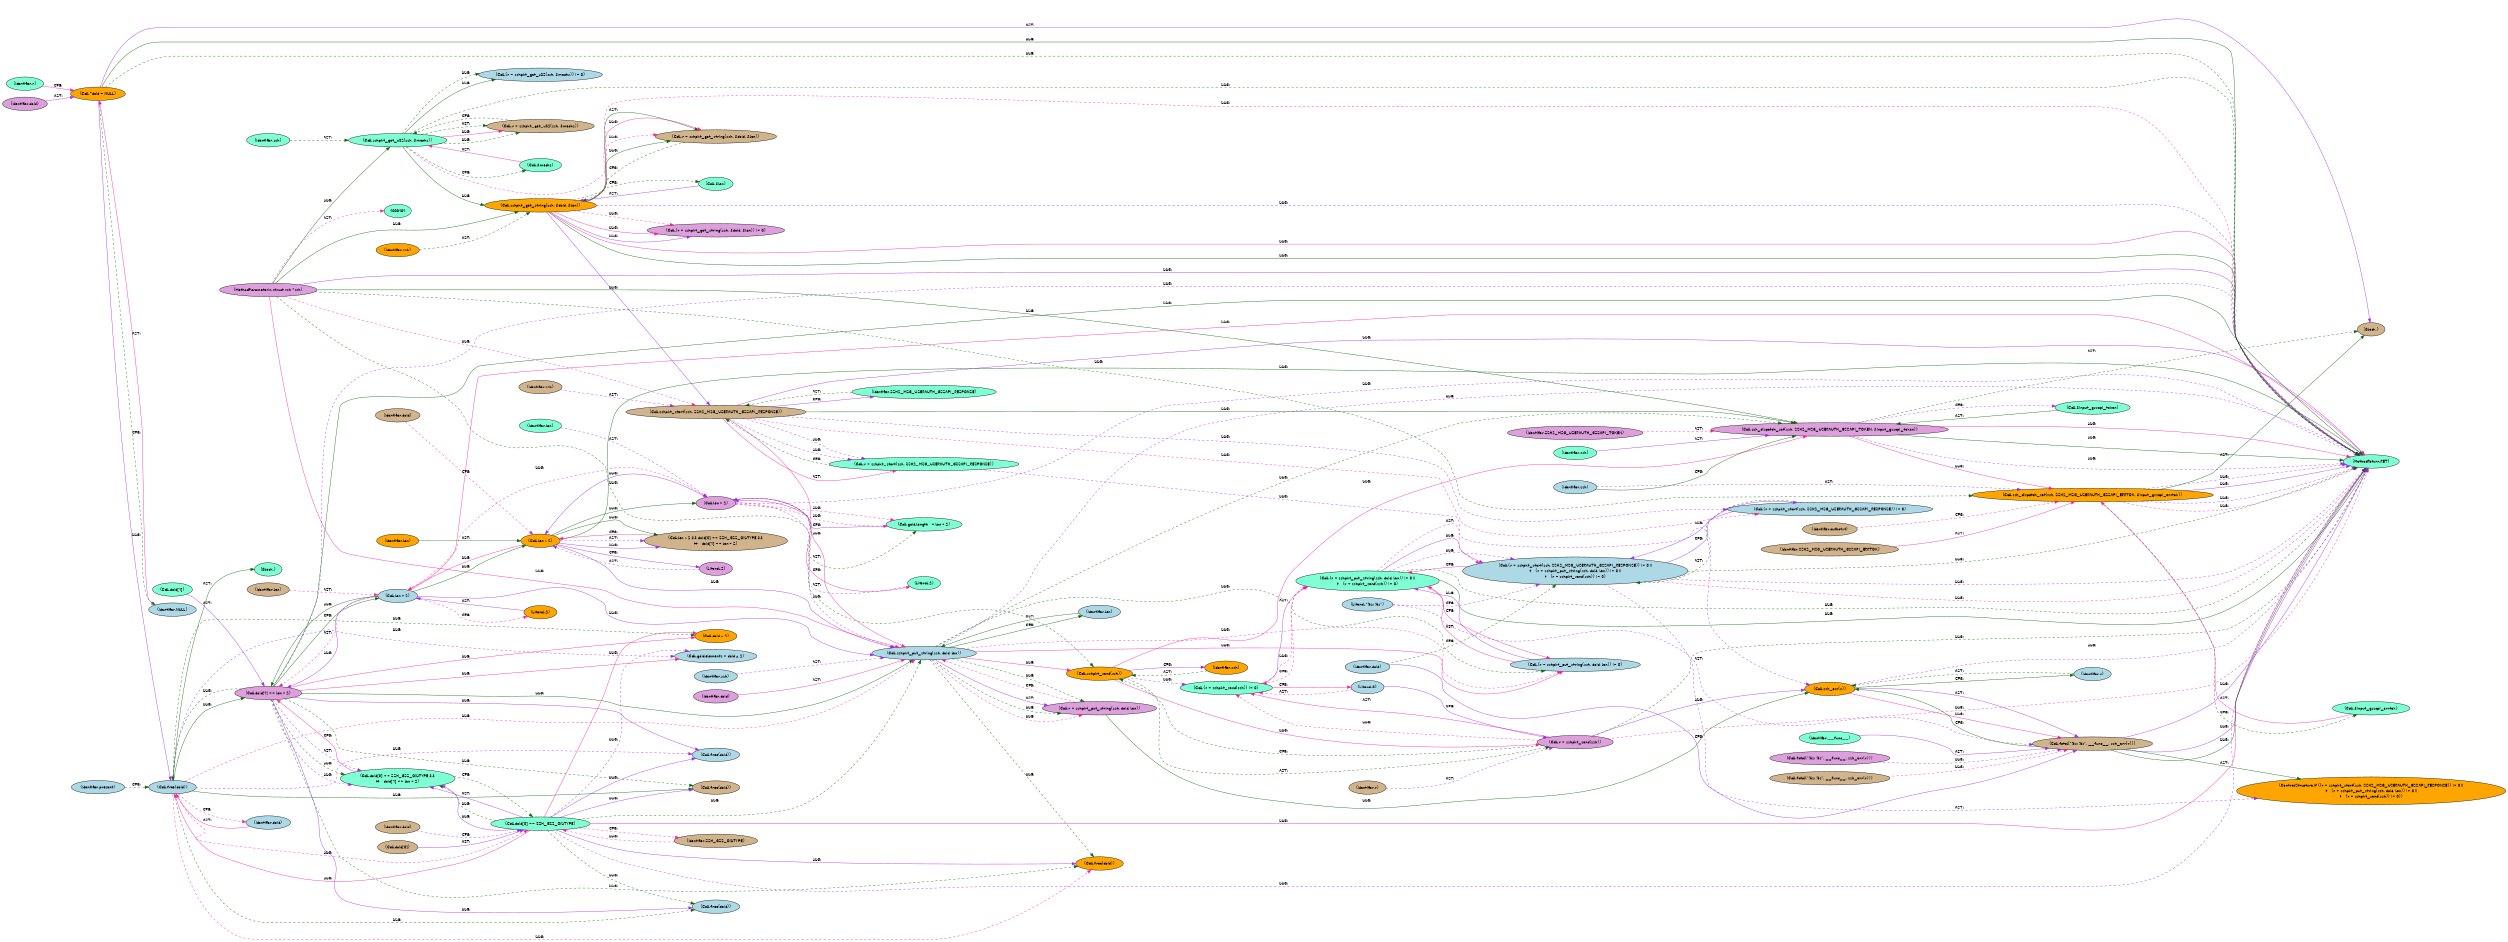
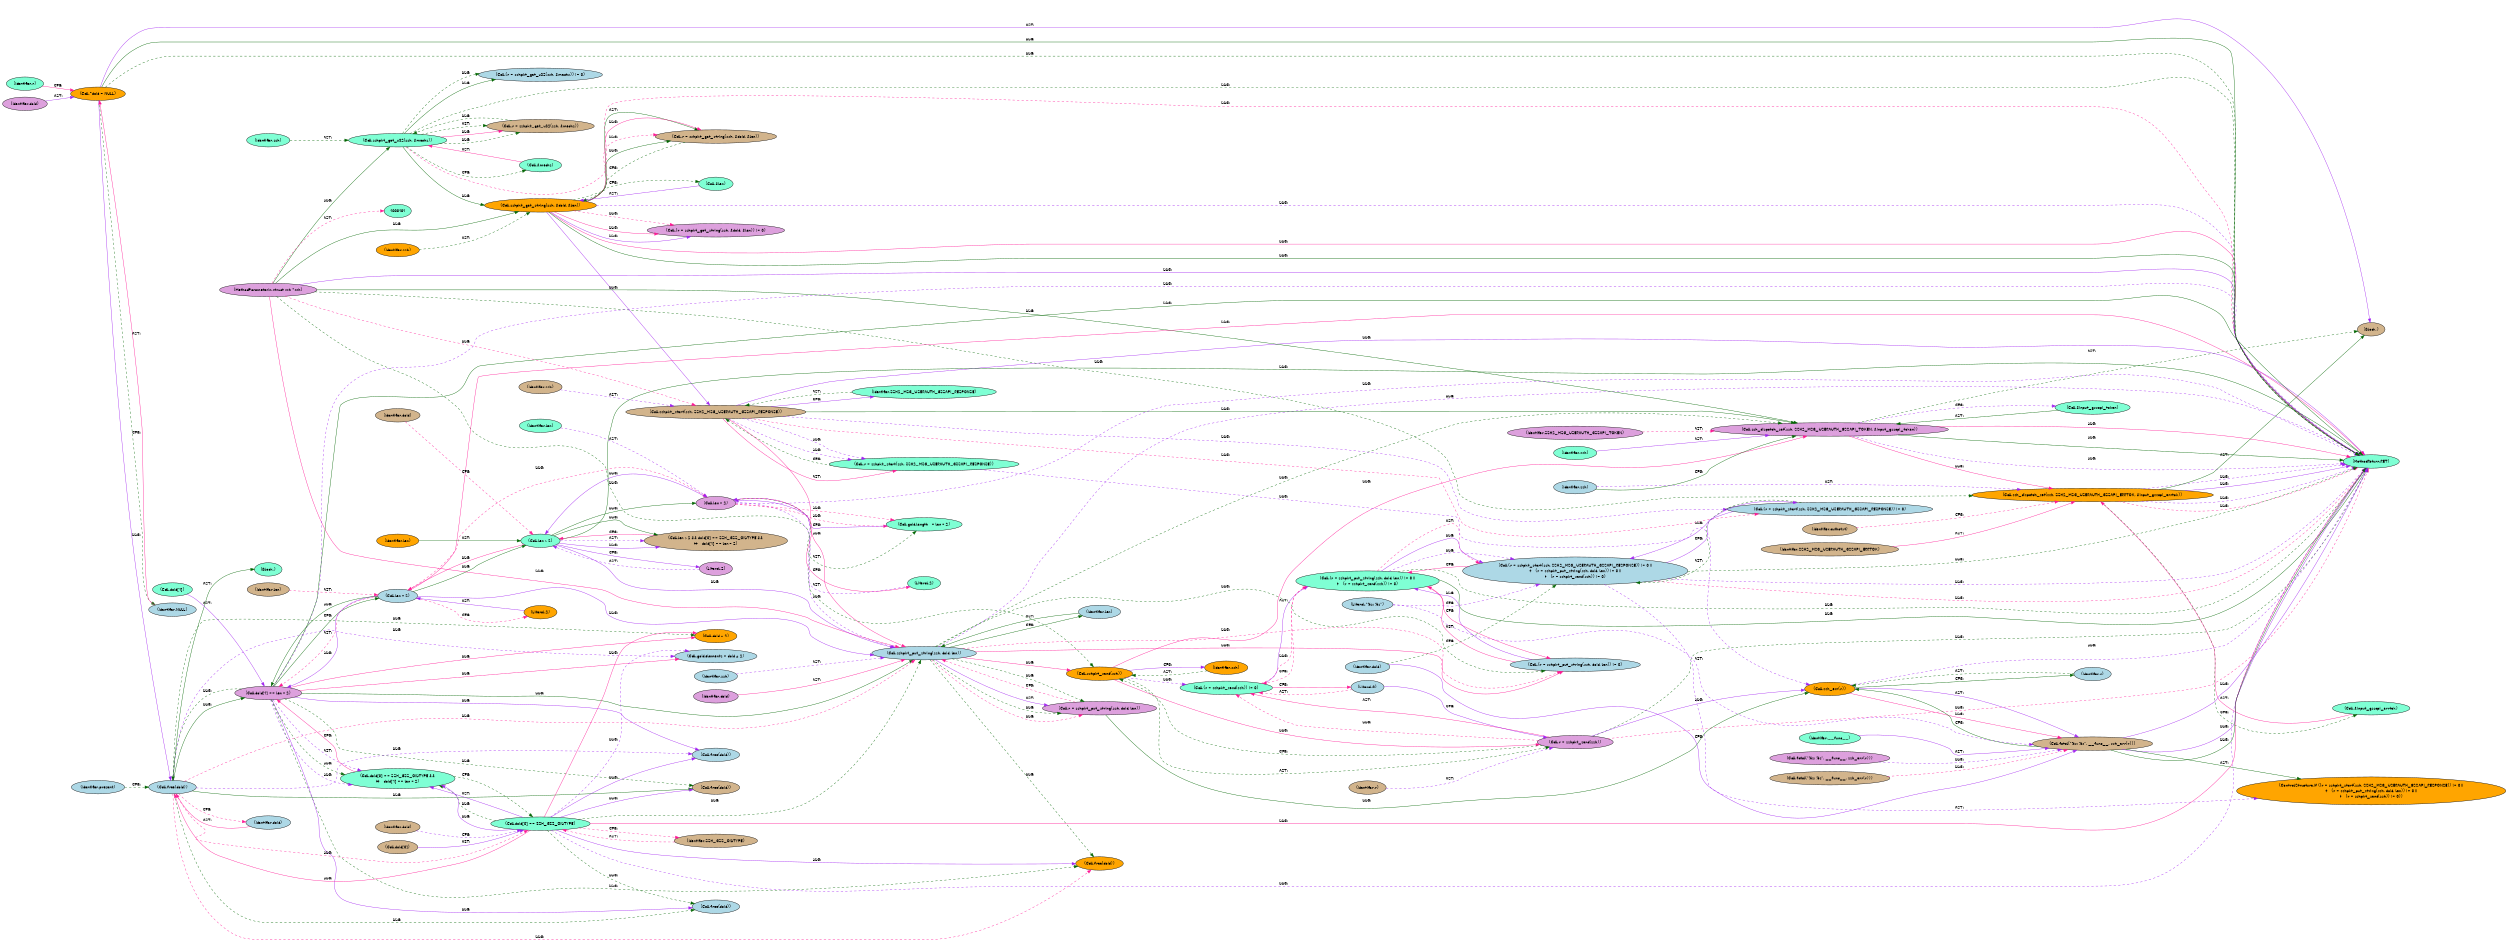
(467, 116) -> (467, 116)
(540, 541) -> (540, 541)
(614, 836) -> (614, 836)
